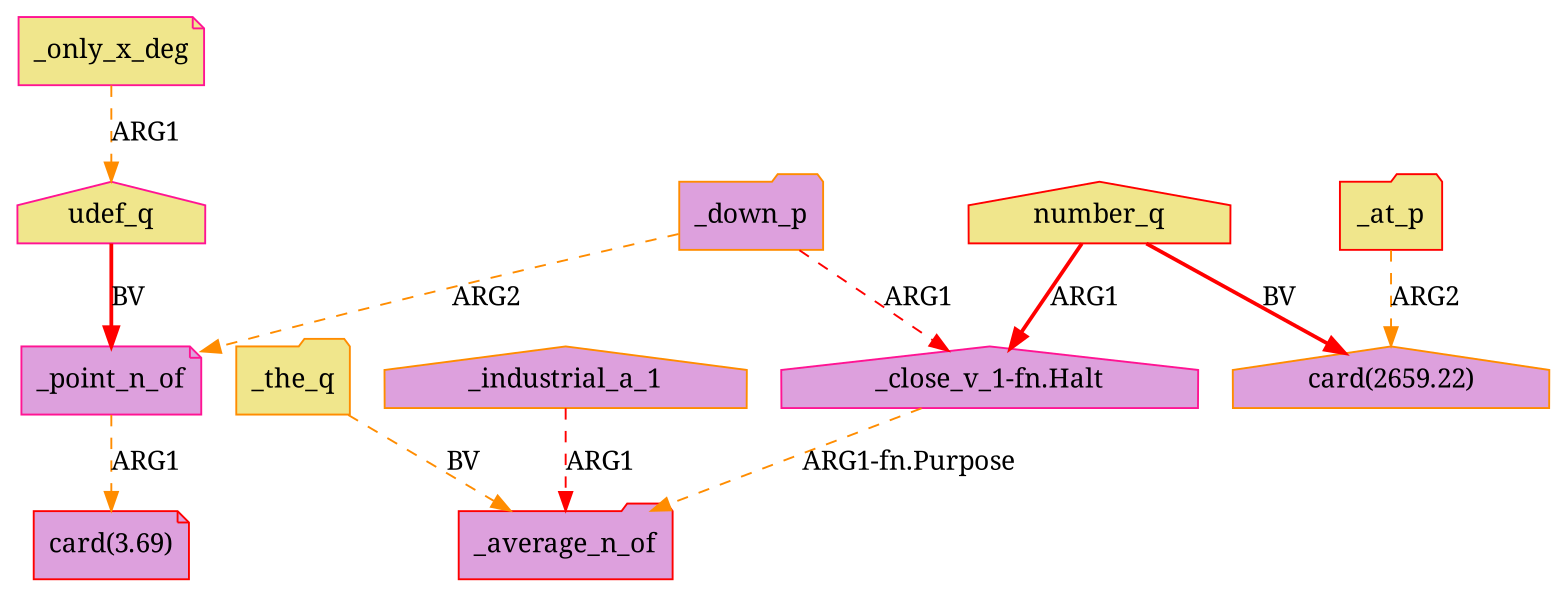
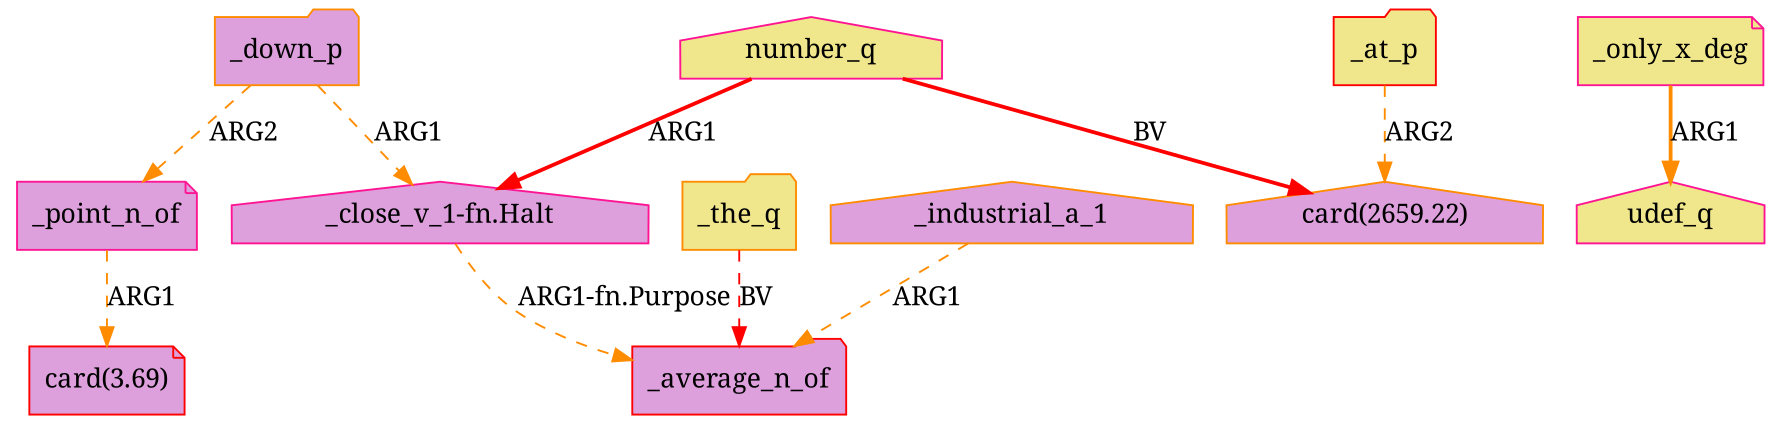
(111, 124) -> (1671, 124)
(1100, 216) -> (811, 51)
(111, 285) -> none
(866, 295) -> (358, 128)
(566, 450) -> (890, 290)
(421, 458) -> (739, 289)
